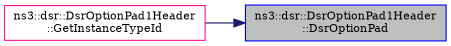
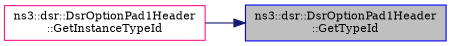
(346, 23) -> (346, 23)
